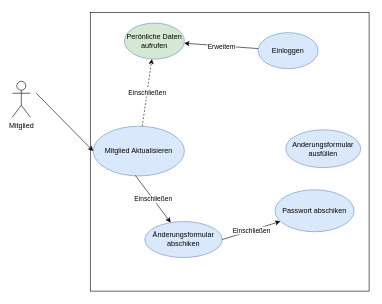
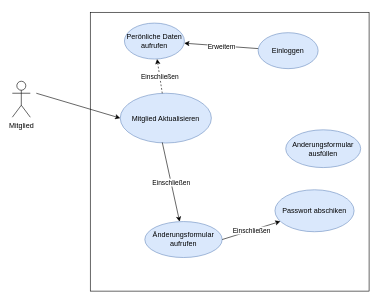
(155, 41) -> (155, 41)
(139, 151) -> (166, 118)
(184, 240) -> (184, 240)
